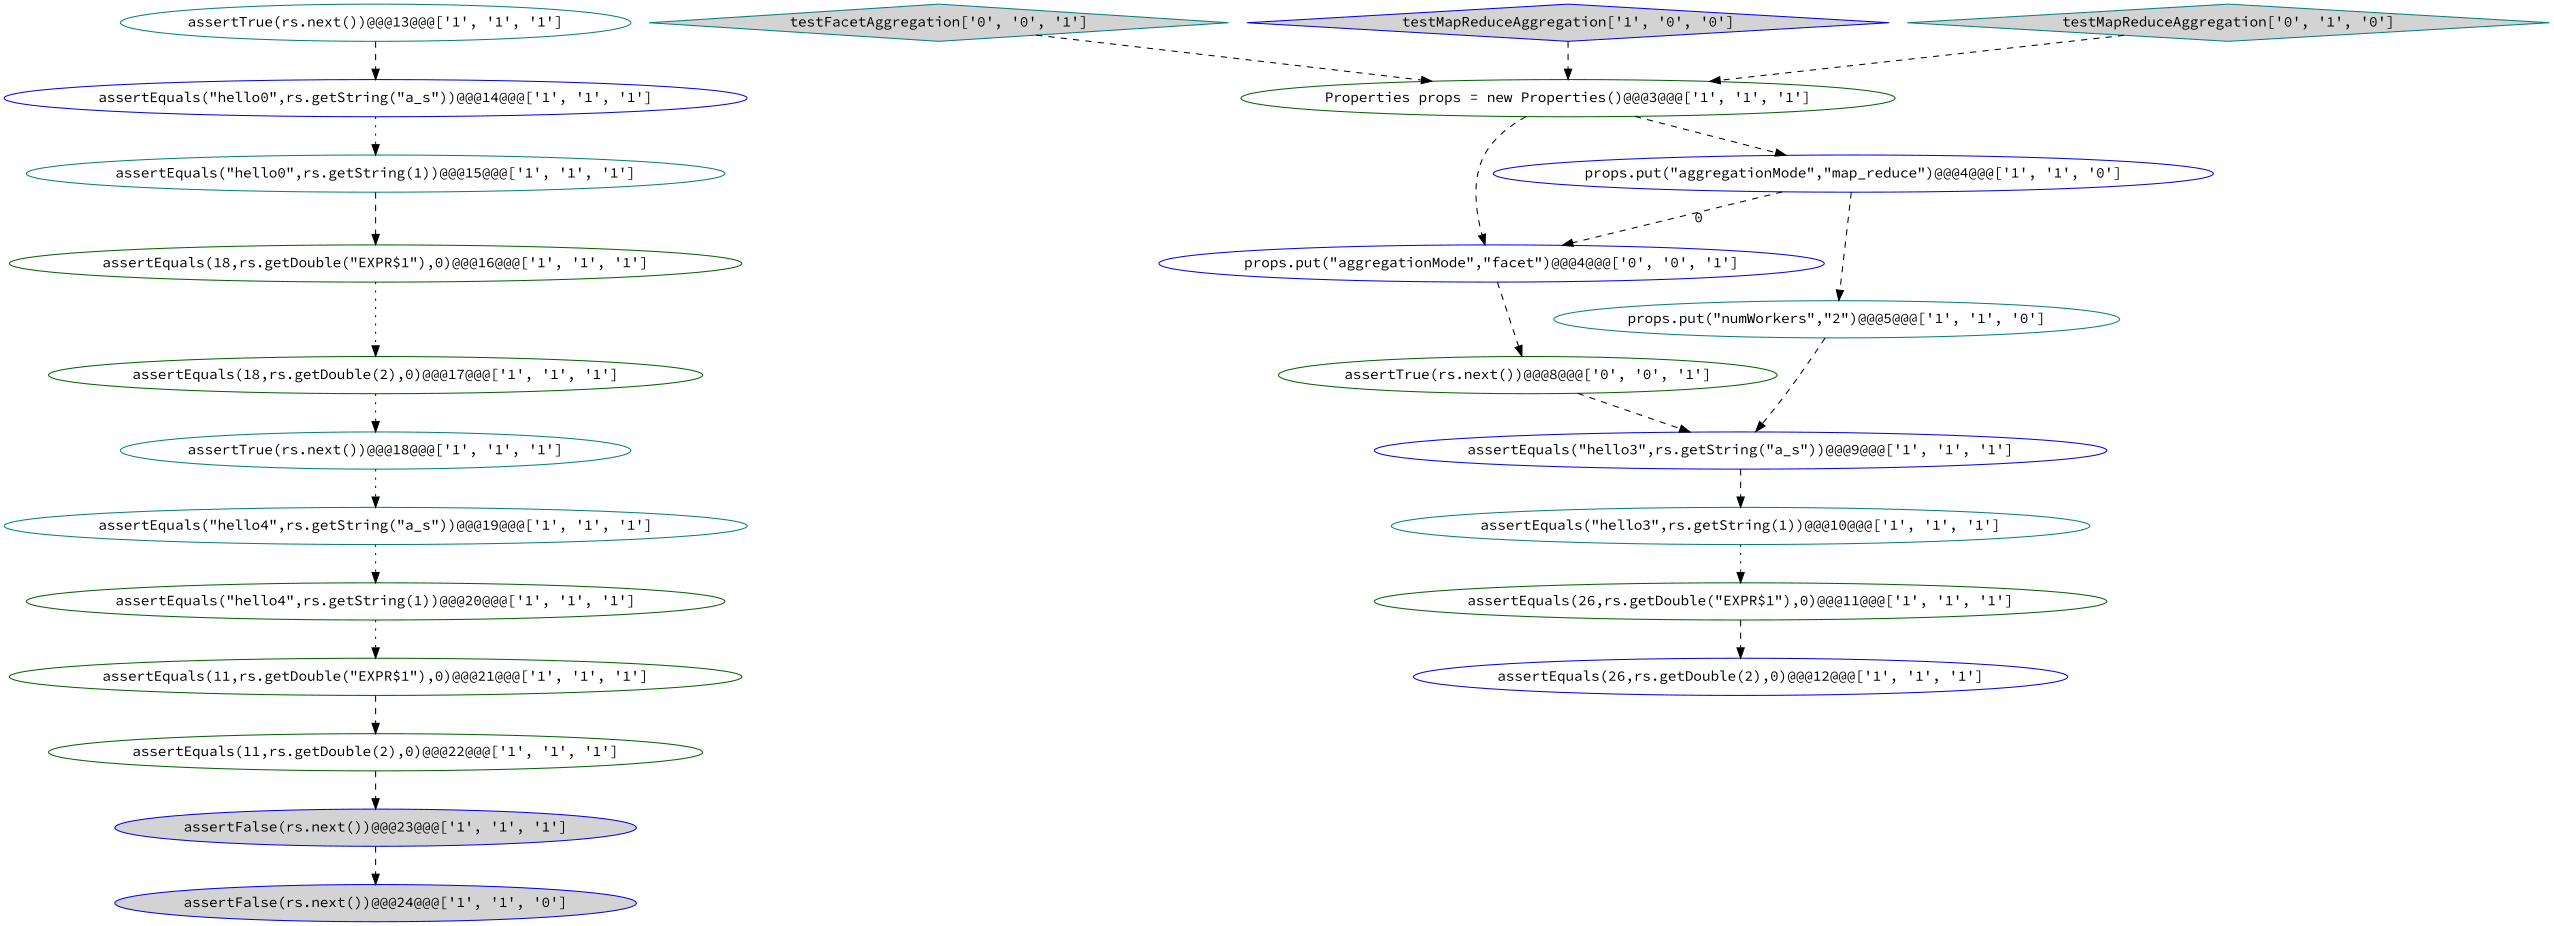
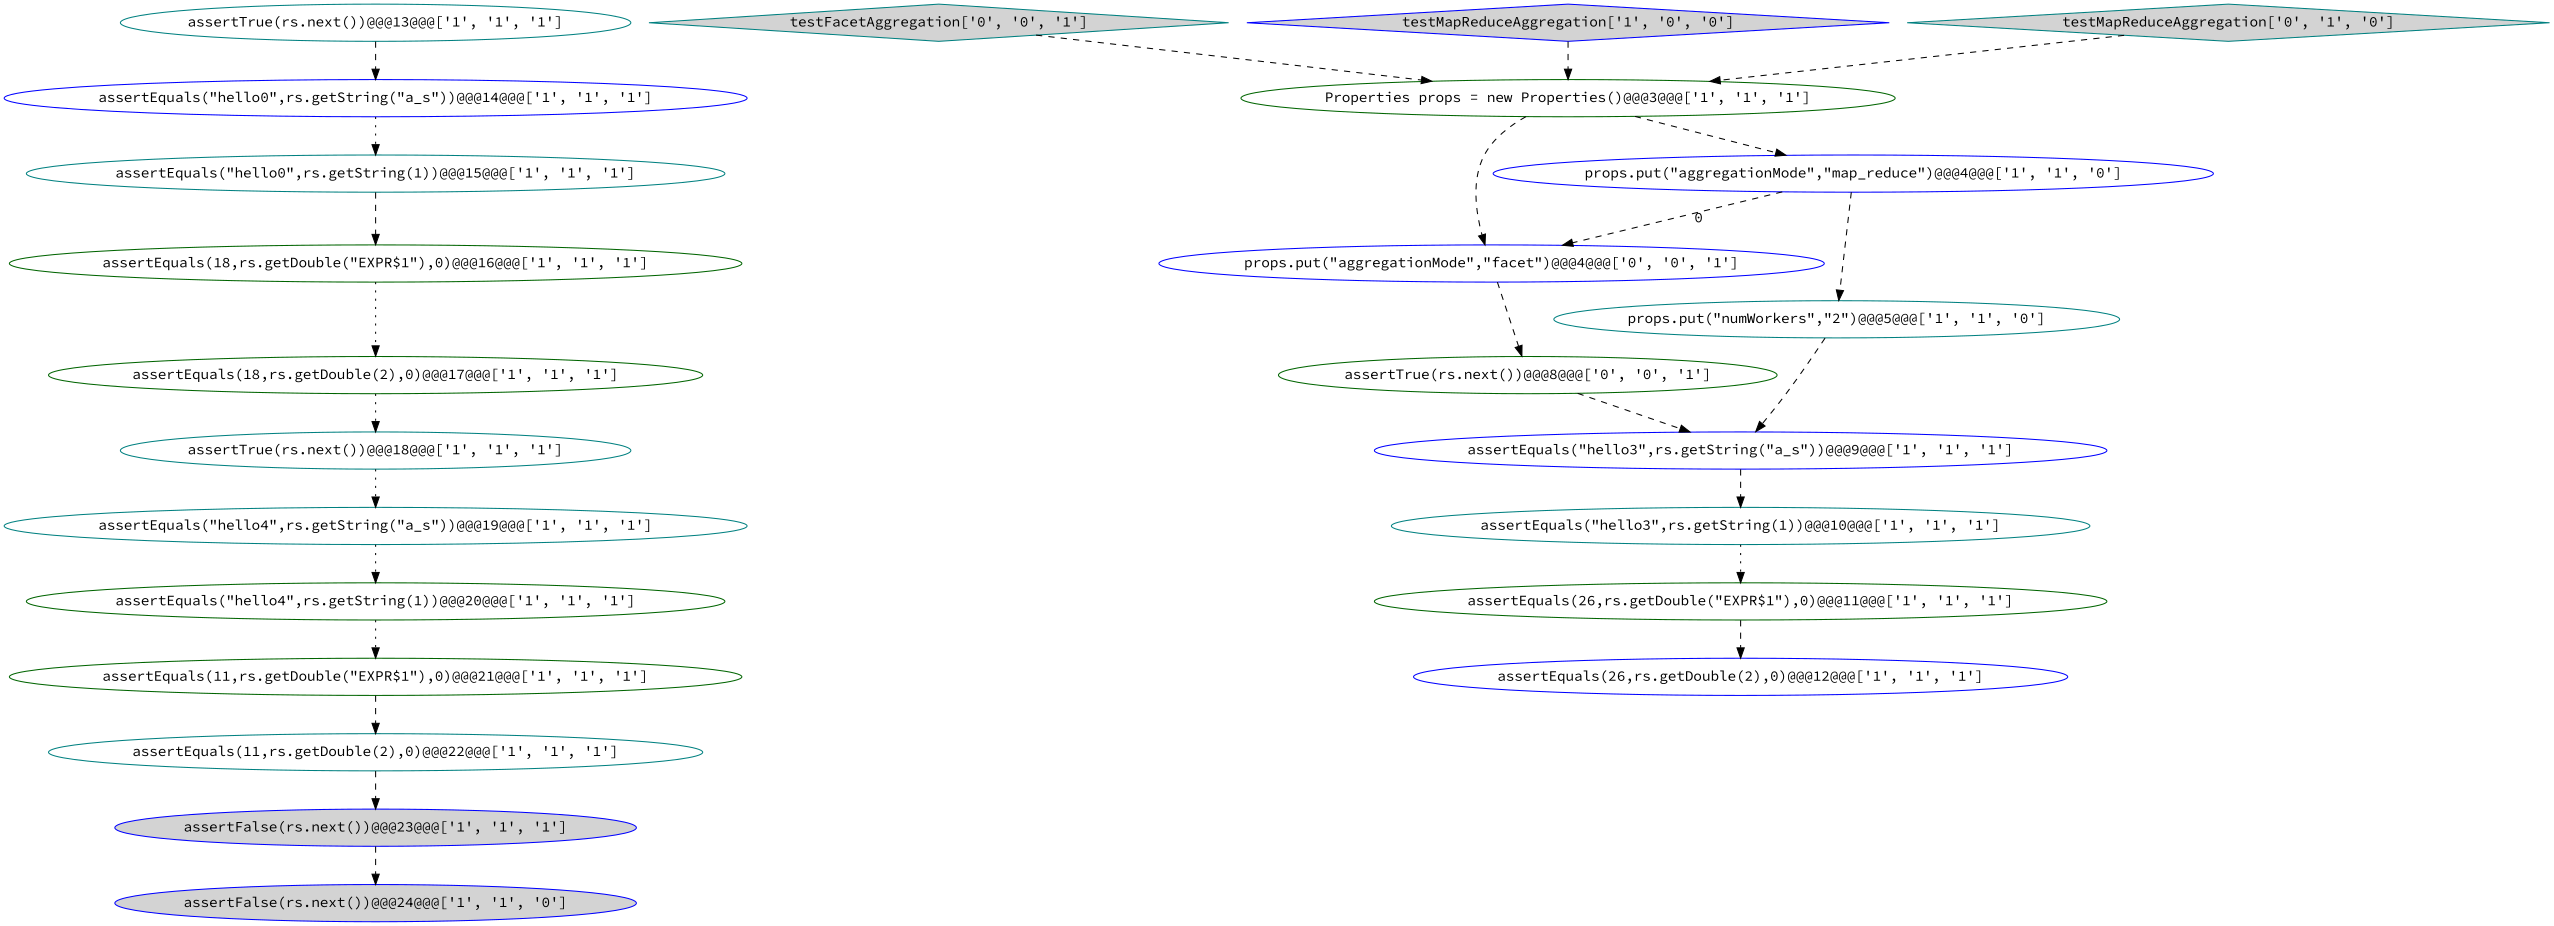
(376, 752) -> (376, 752)
